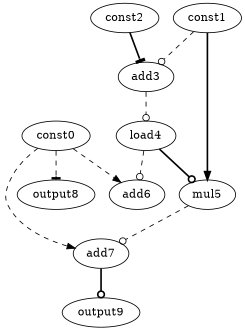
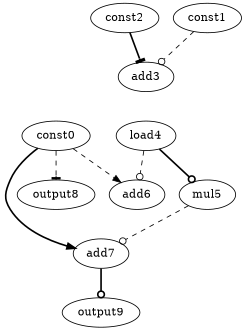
(207, 102) -> none
(146, 103) -> none
(9, 207) -> (9, 207)
